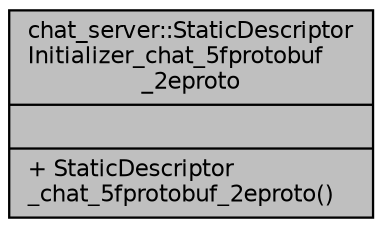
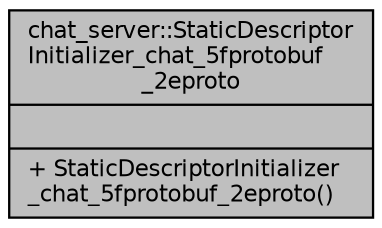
(131, 169) -> (184, 169)
